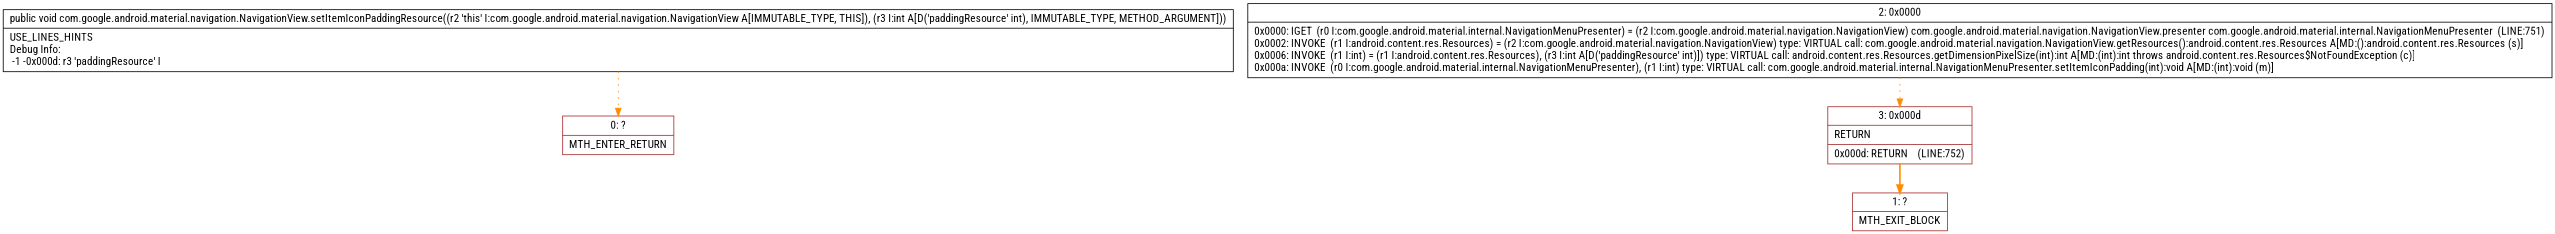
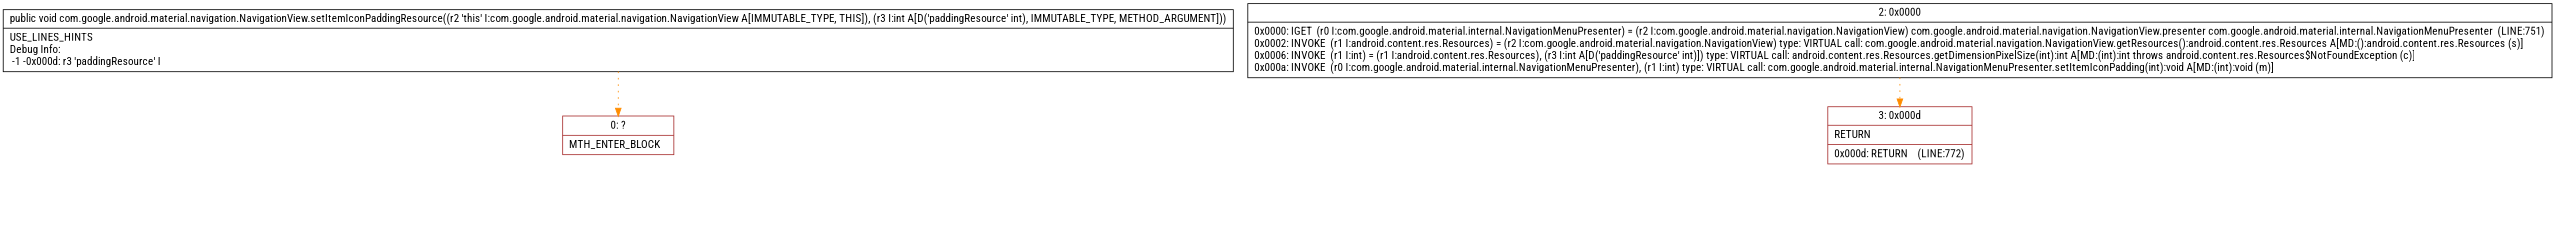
(618, 145) -> (615, 145)
(1900, 154) -> (1900, 154)
(1900, 212) -> none
